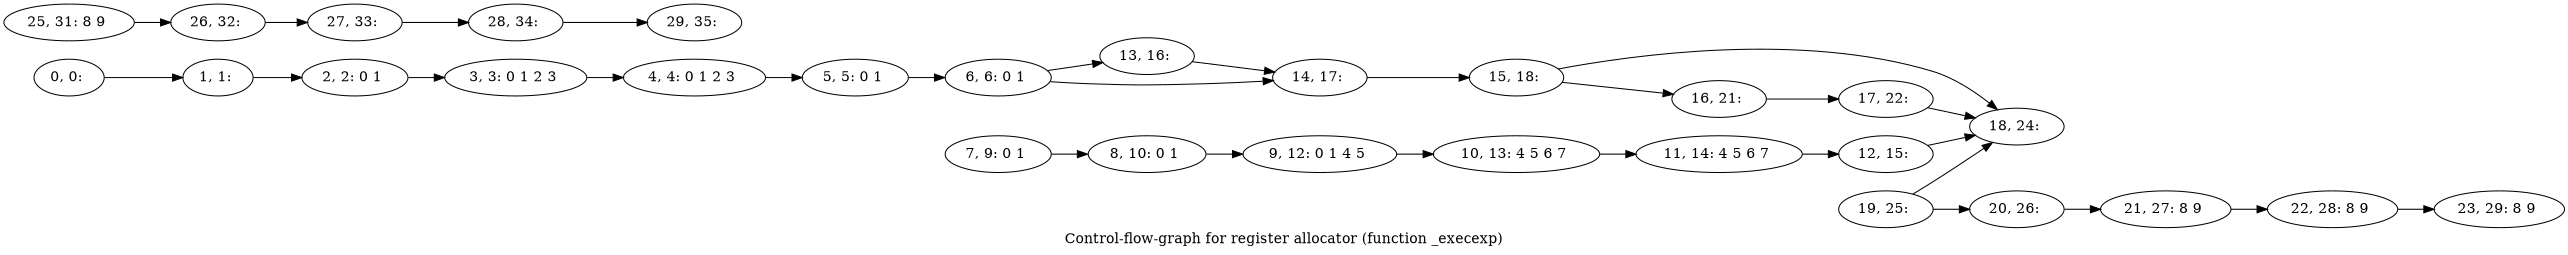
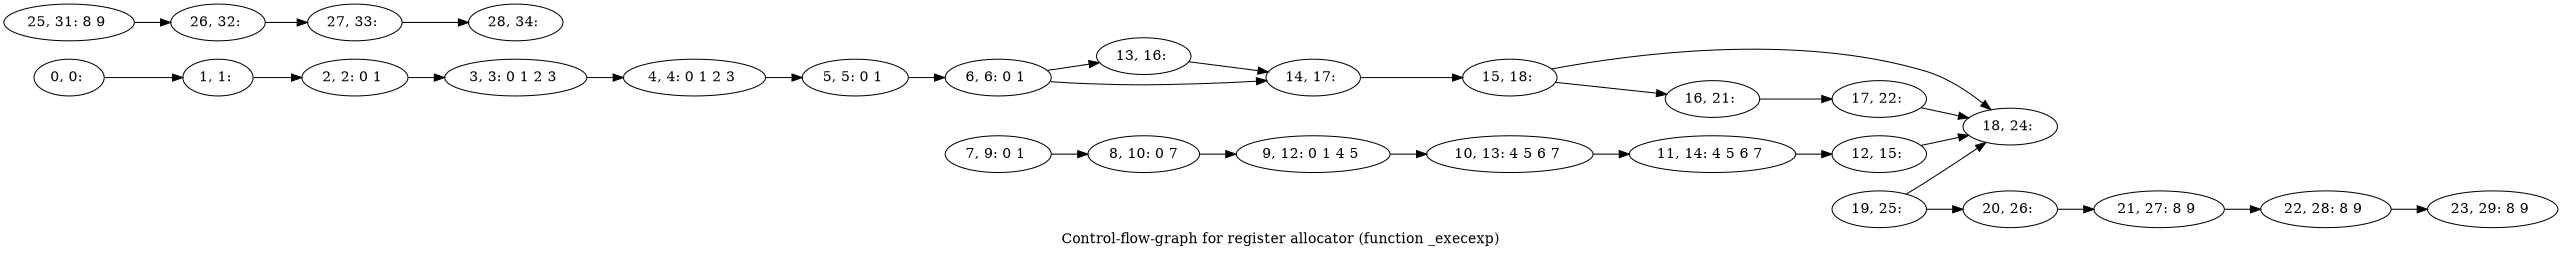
(694, 22) -> none
(1147, 154) -> (1144, 154)
